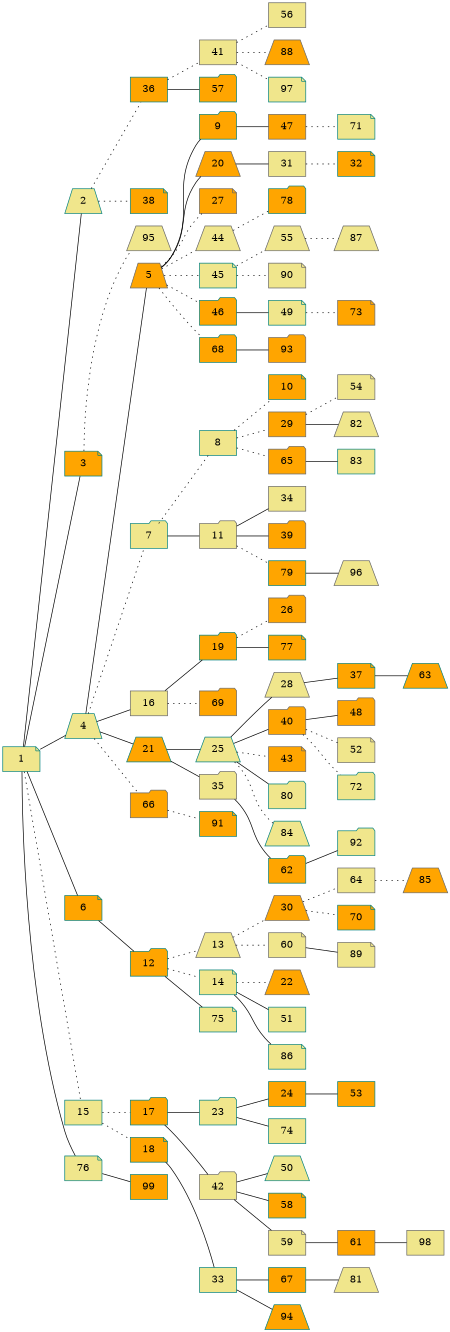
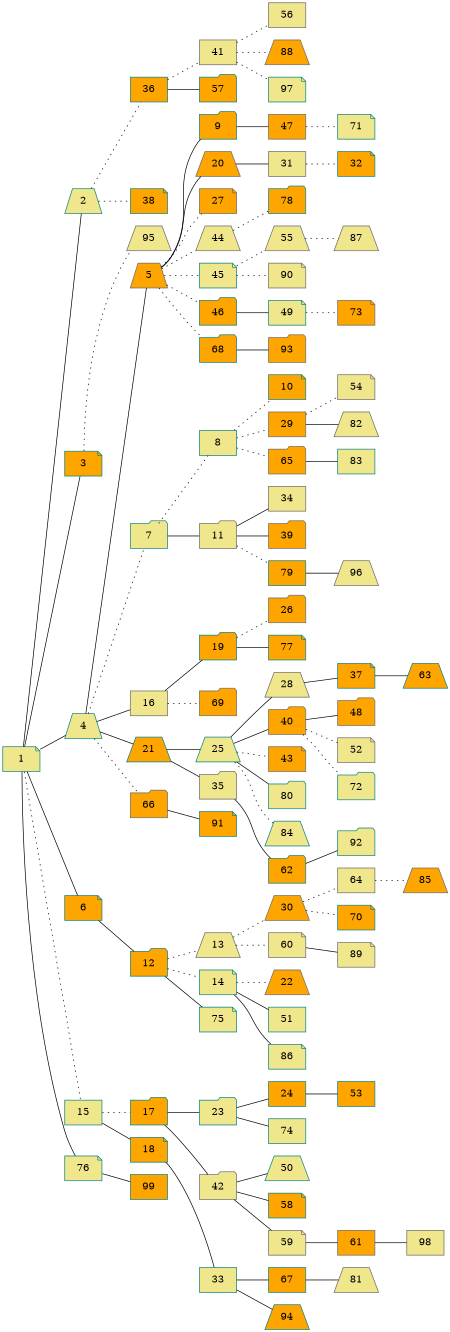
(183, 815) -> (183, 815)
(116, 1131) -> (116, 1131)
